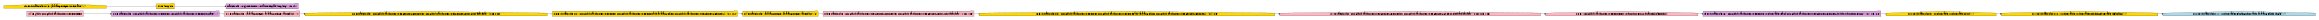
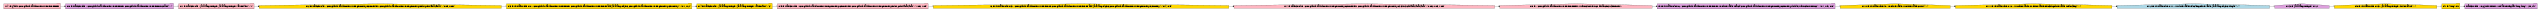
none -> (2302, 6)
